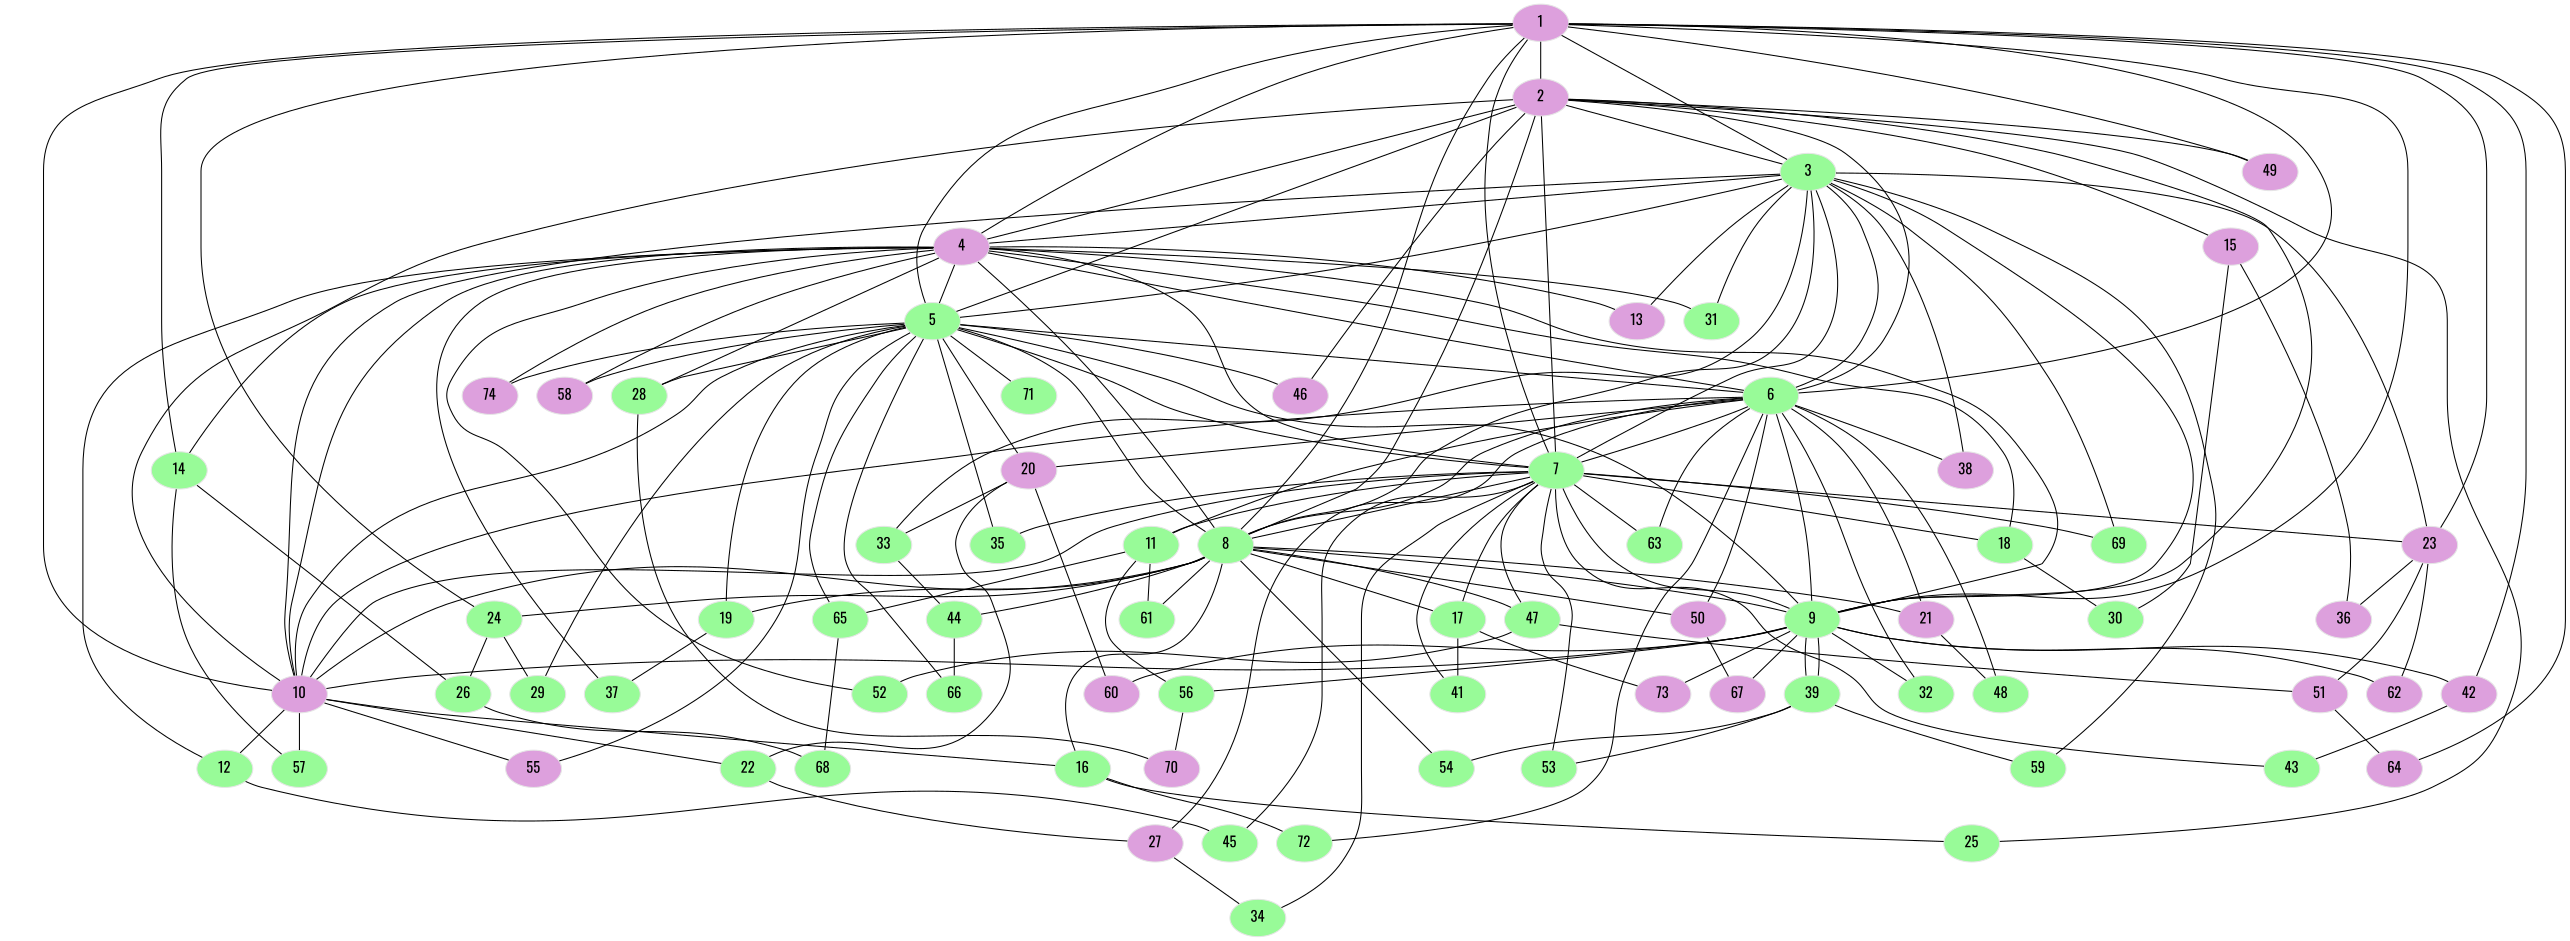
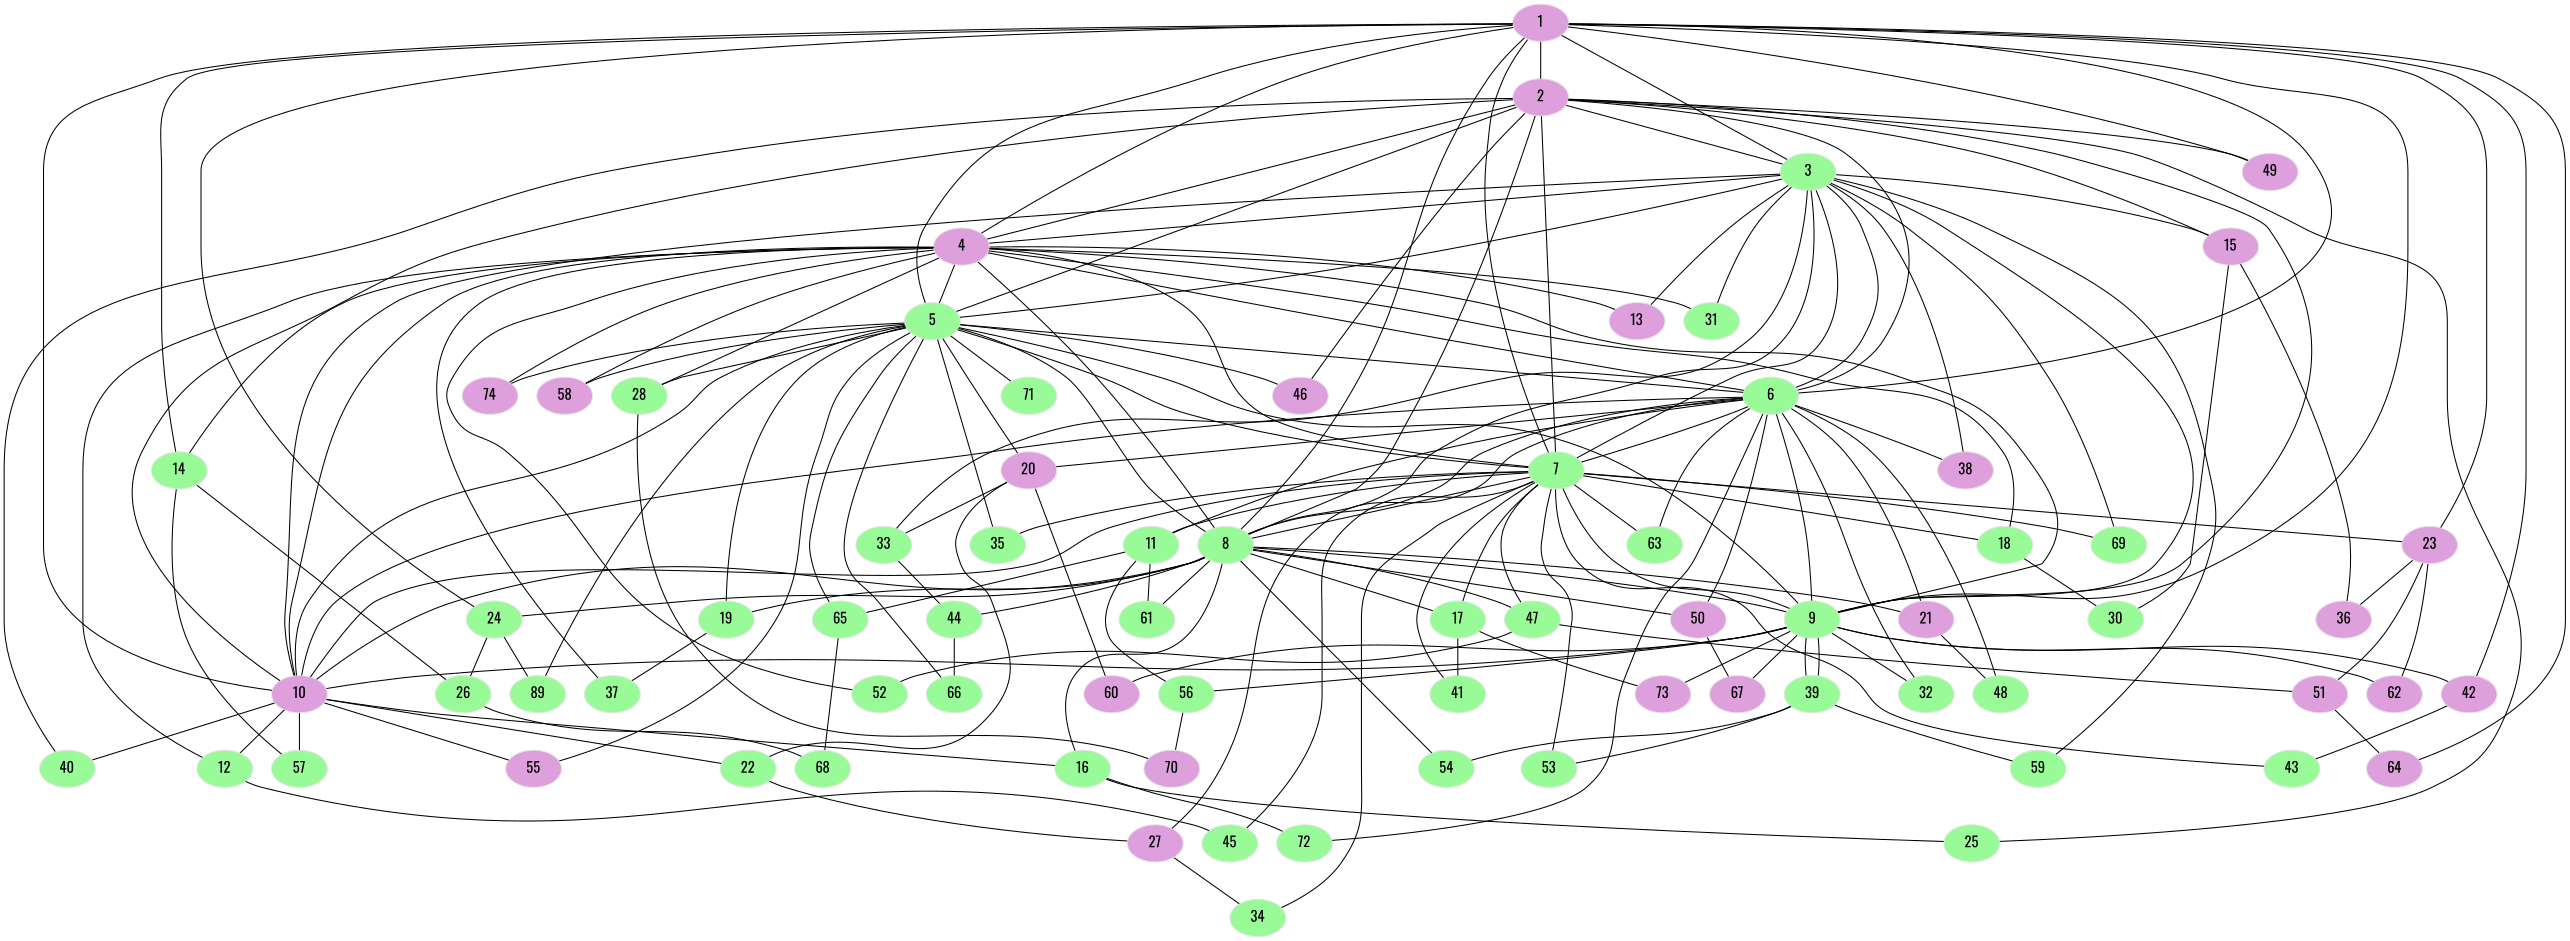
(2187, 200) -> (2024, 195)
(538, 694) -> (538, 694)
none -> (67, 769)
